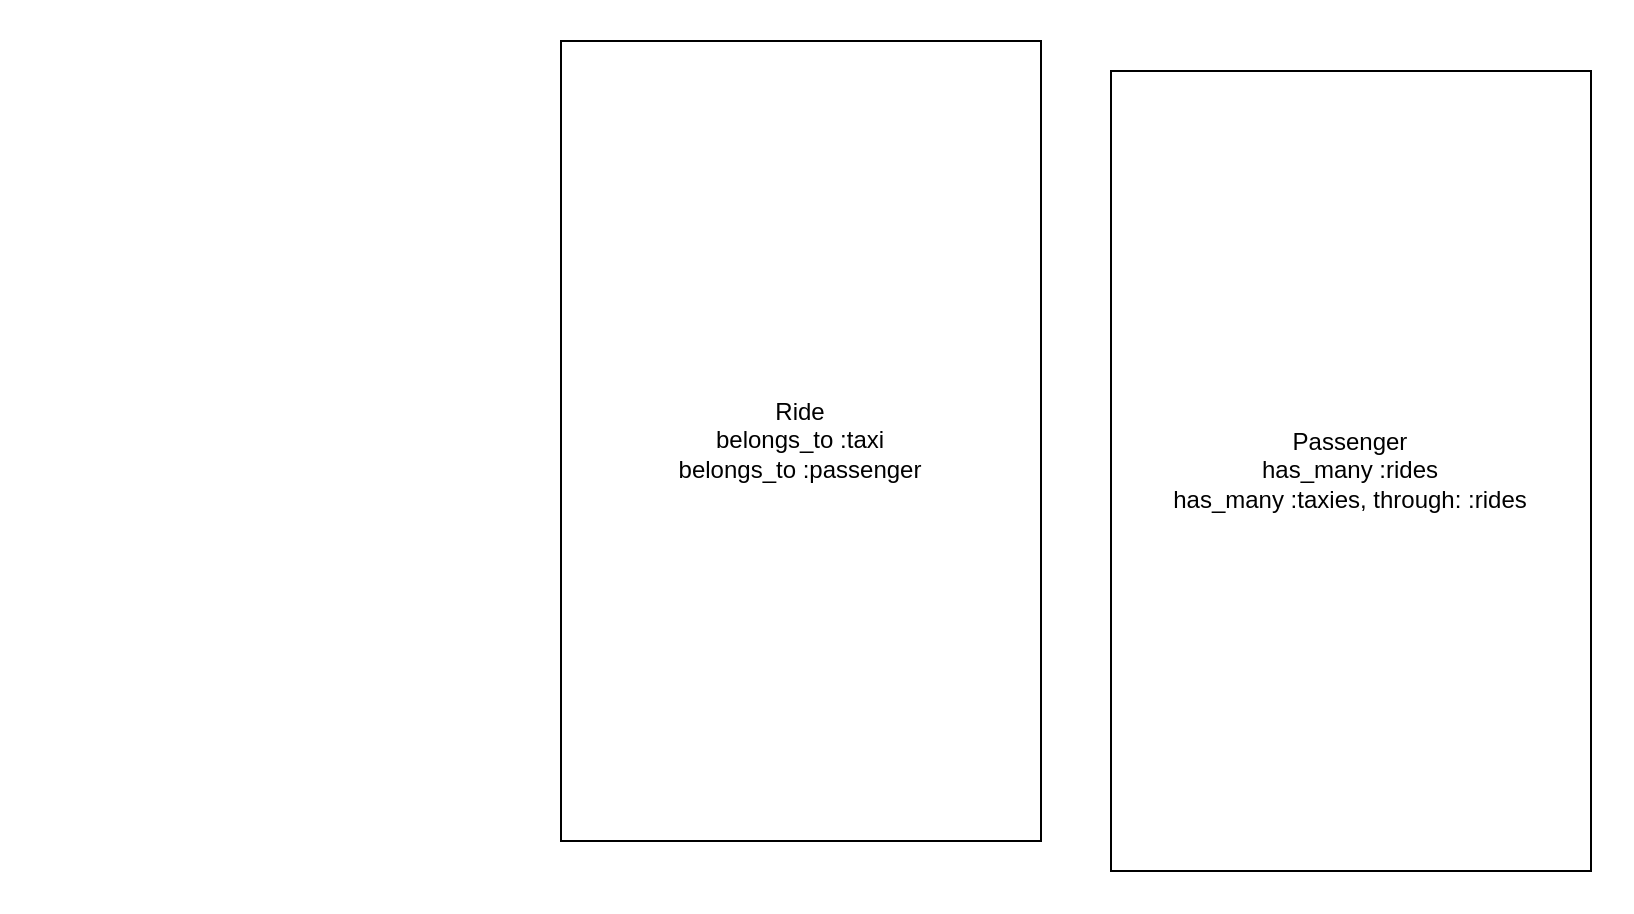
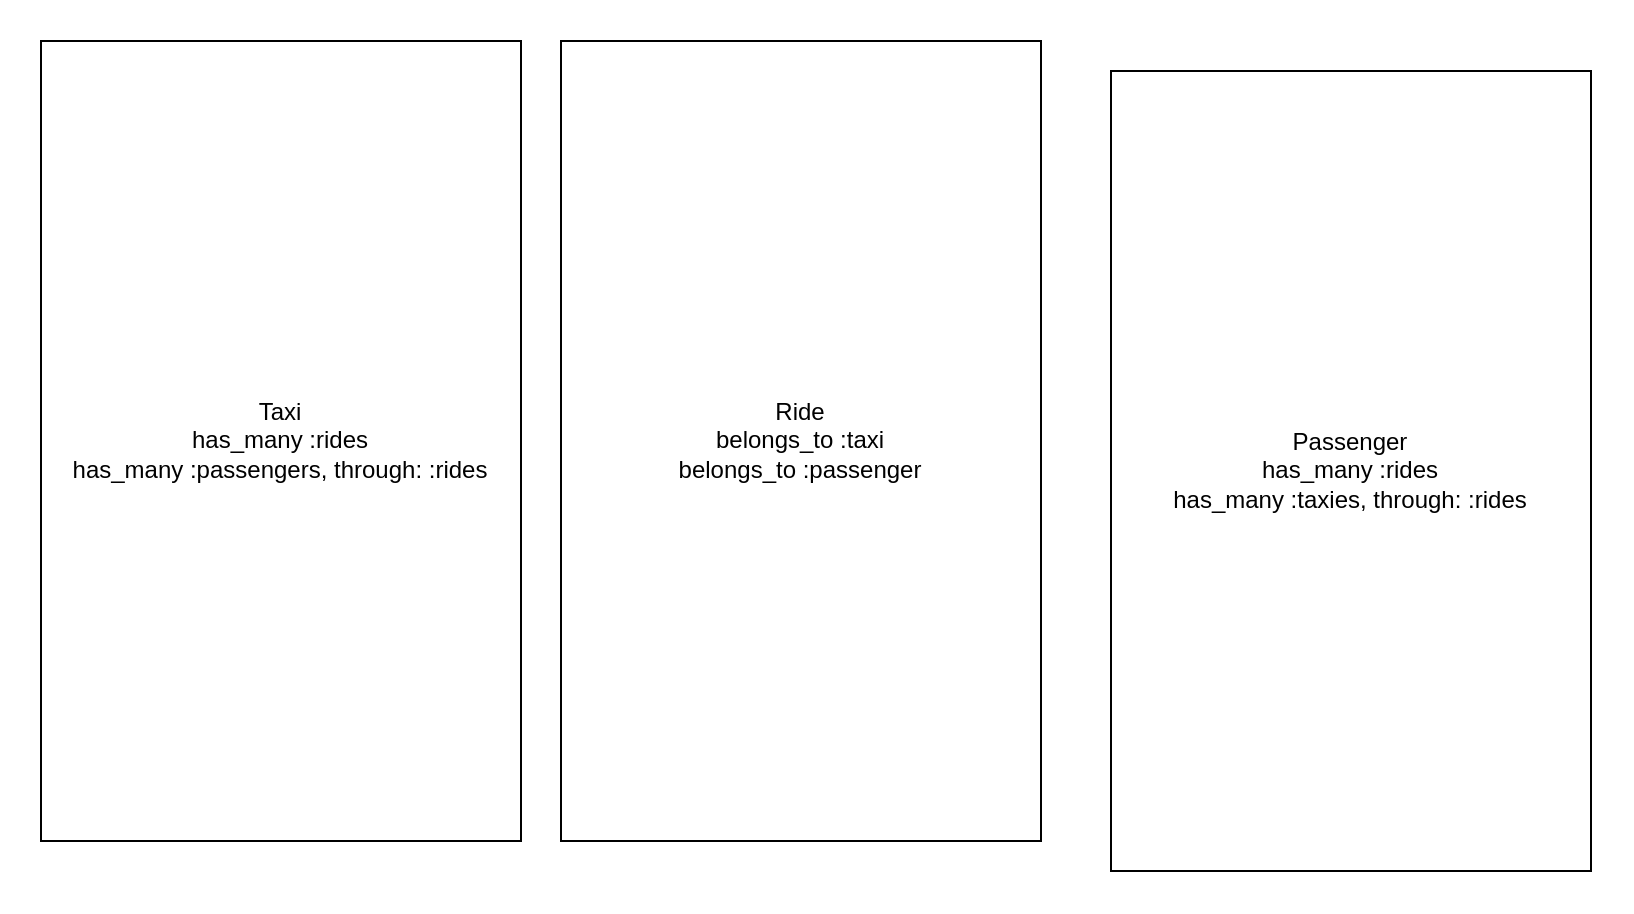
none -> (281, 441)
